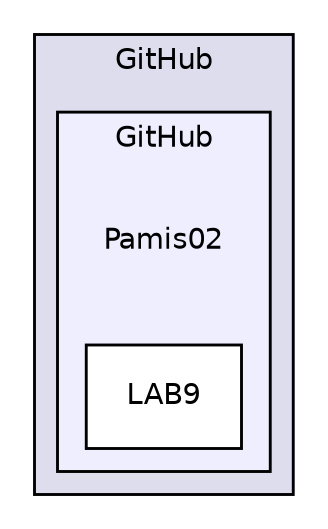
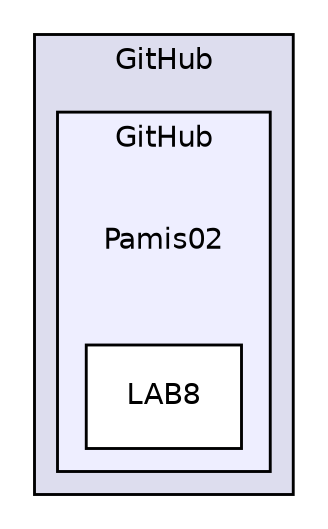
(164, 397) -> (164, 397)
